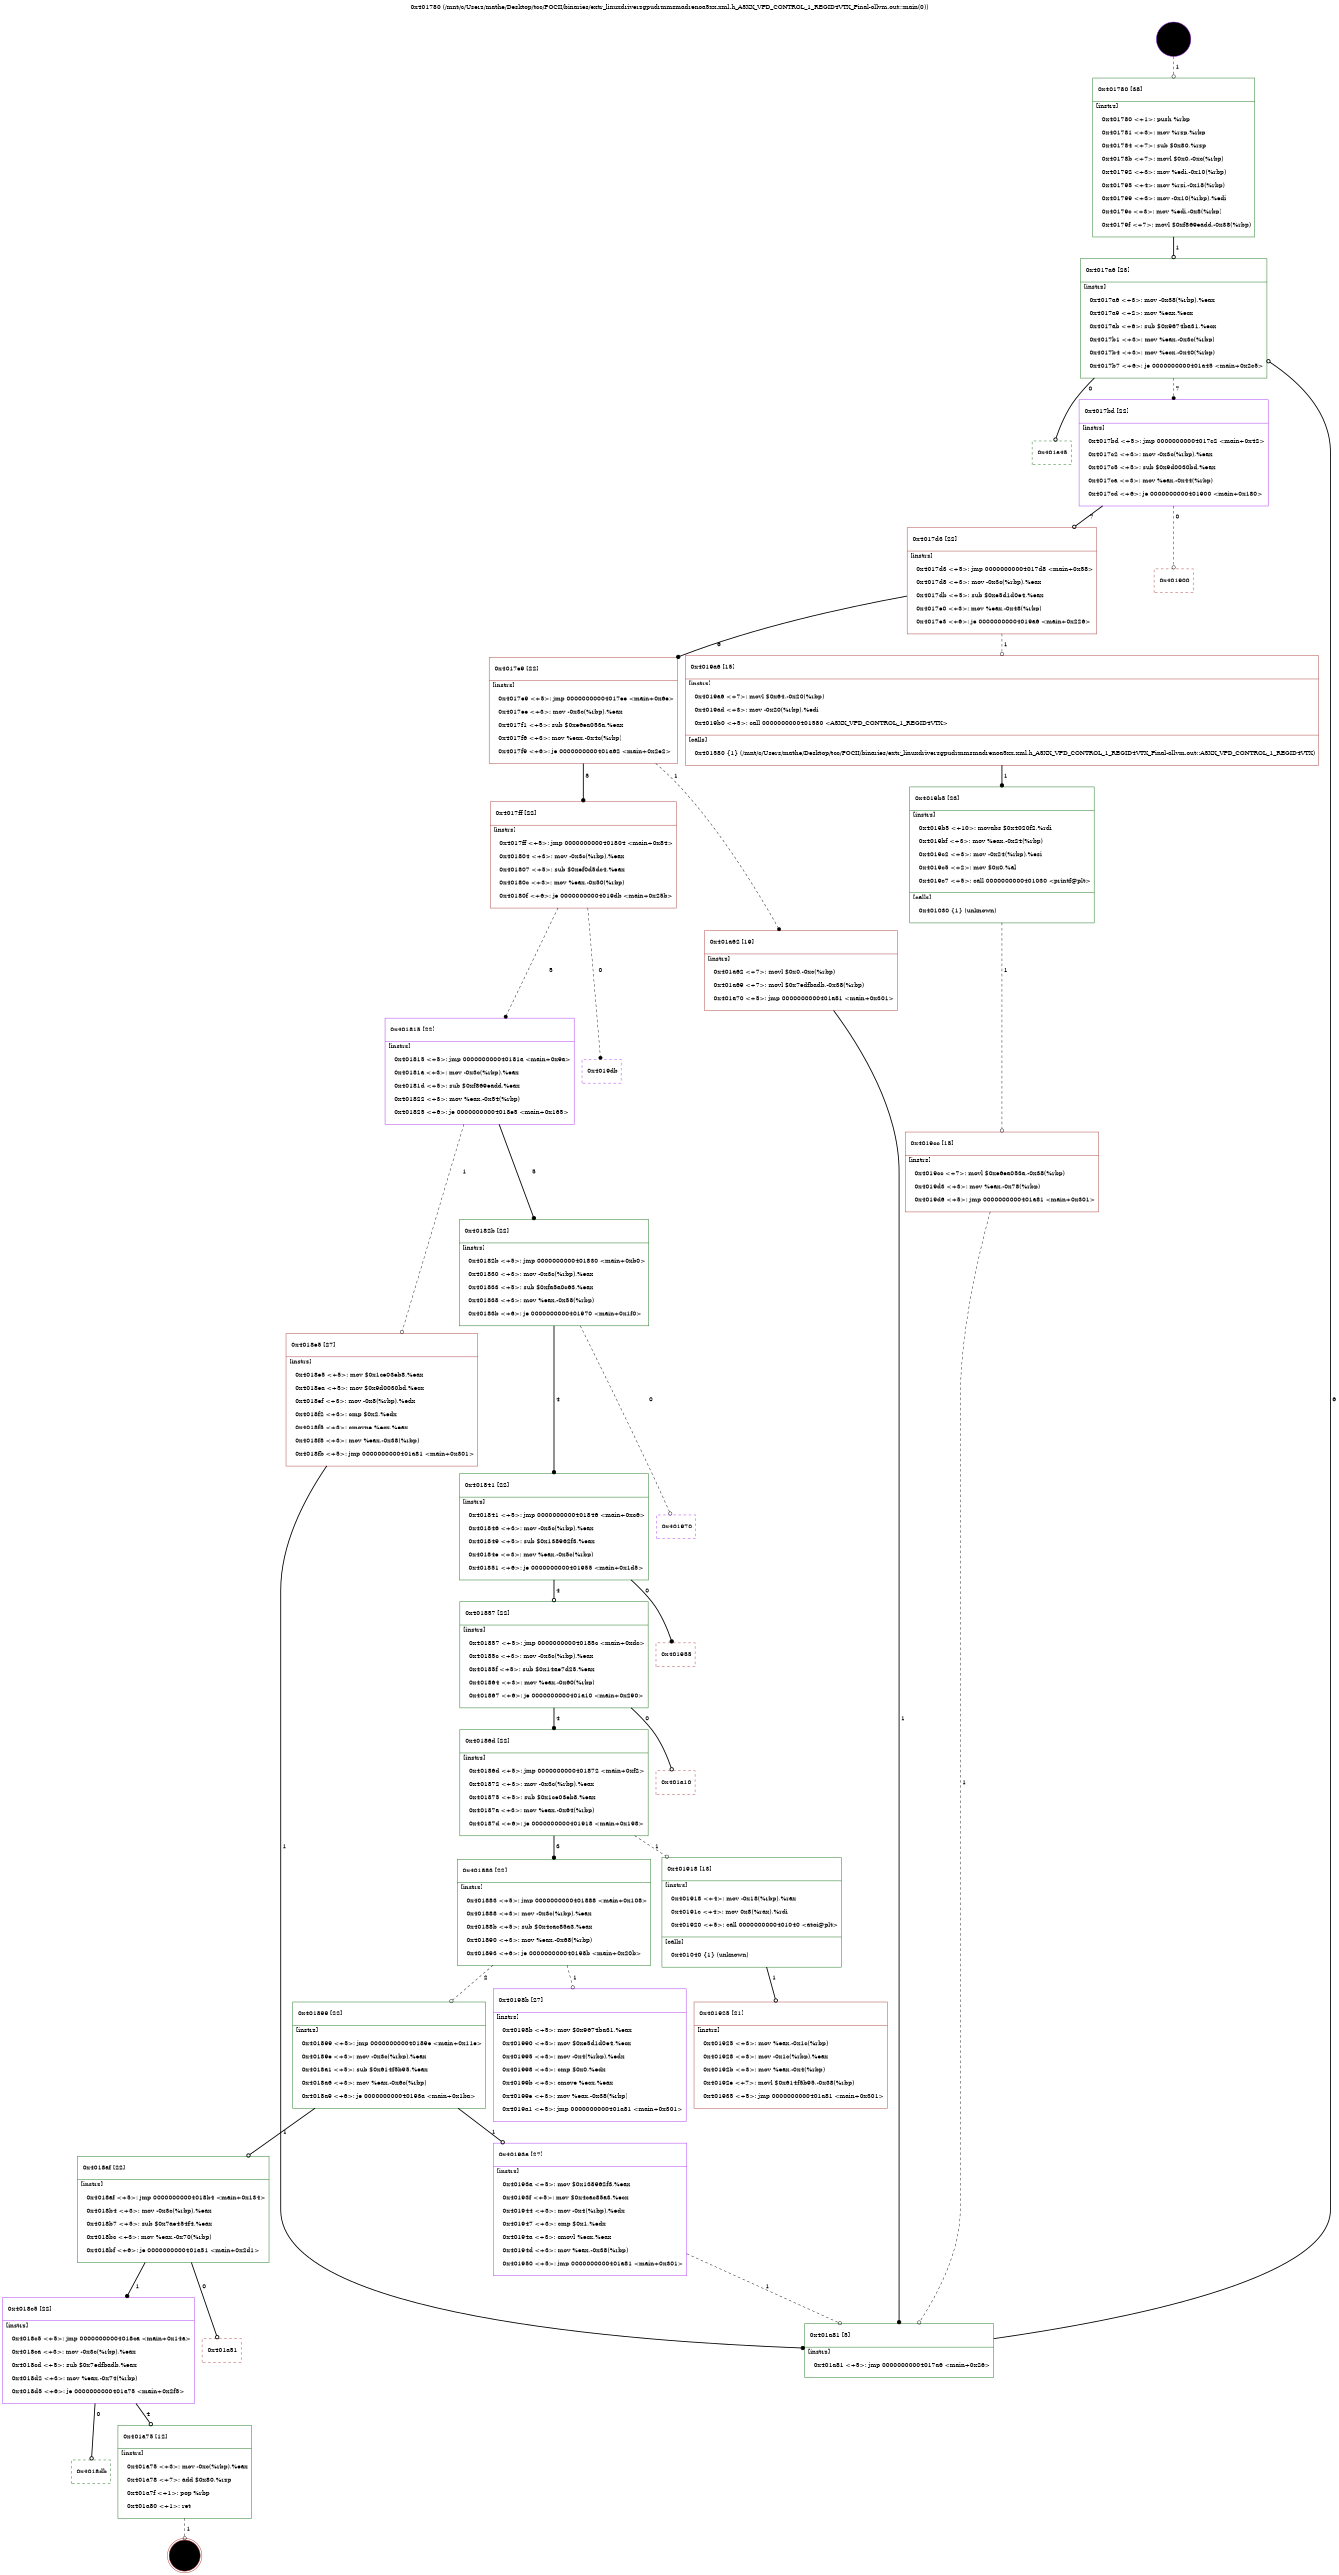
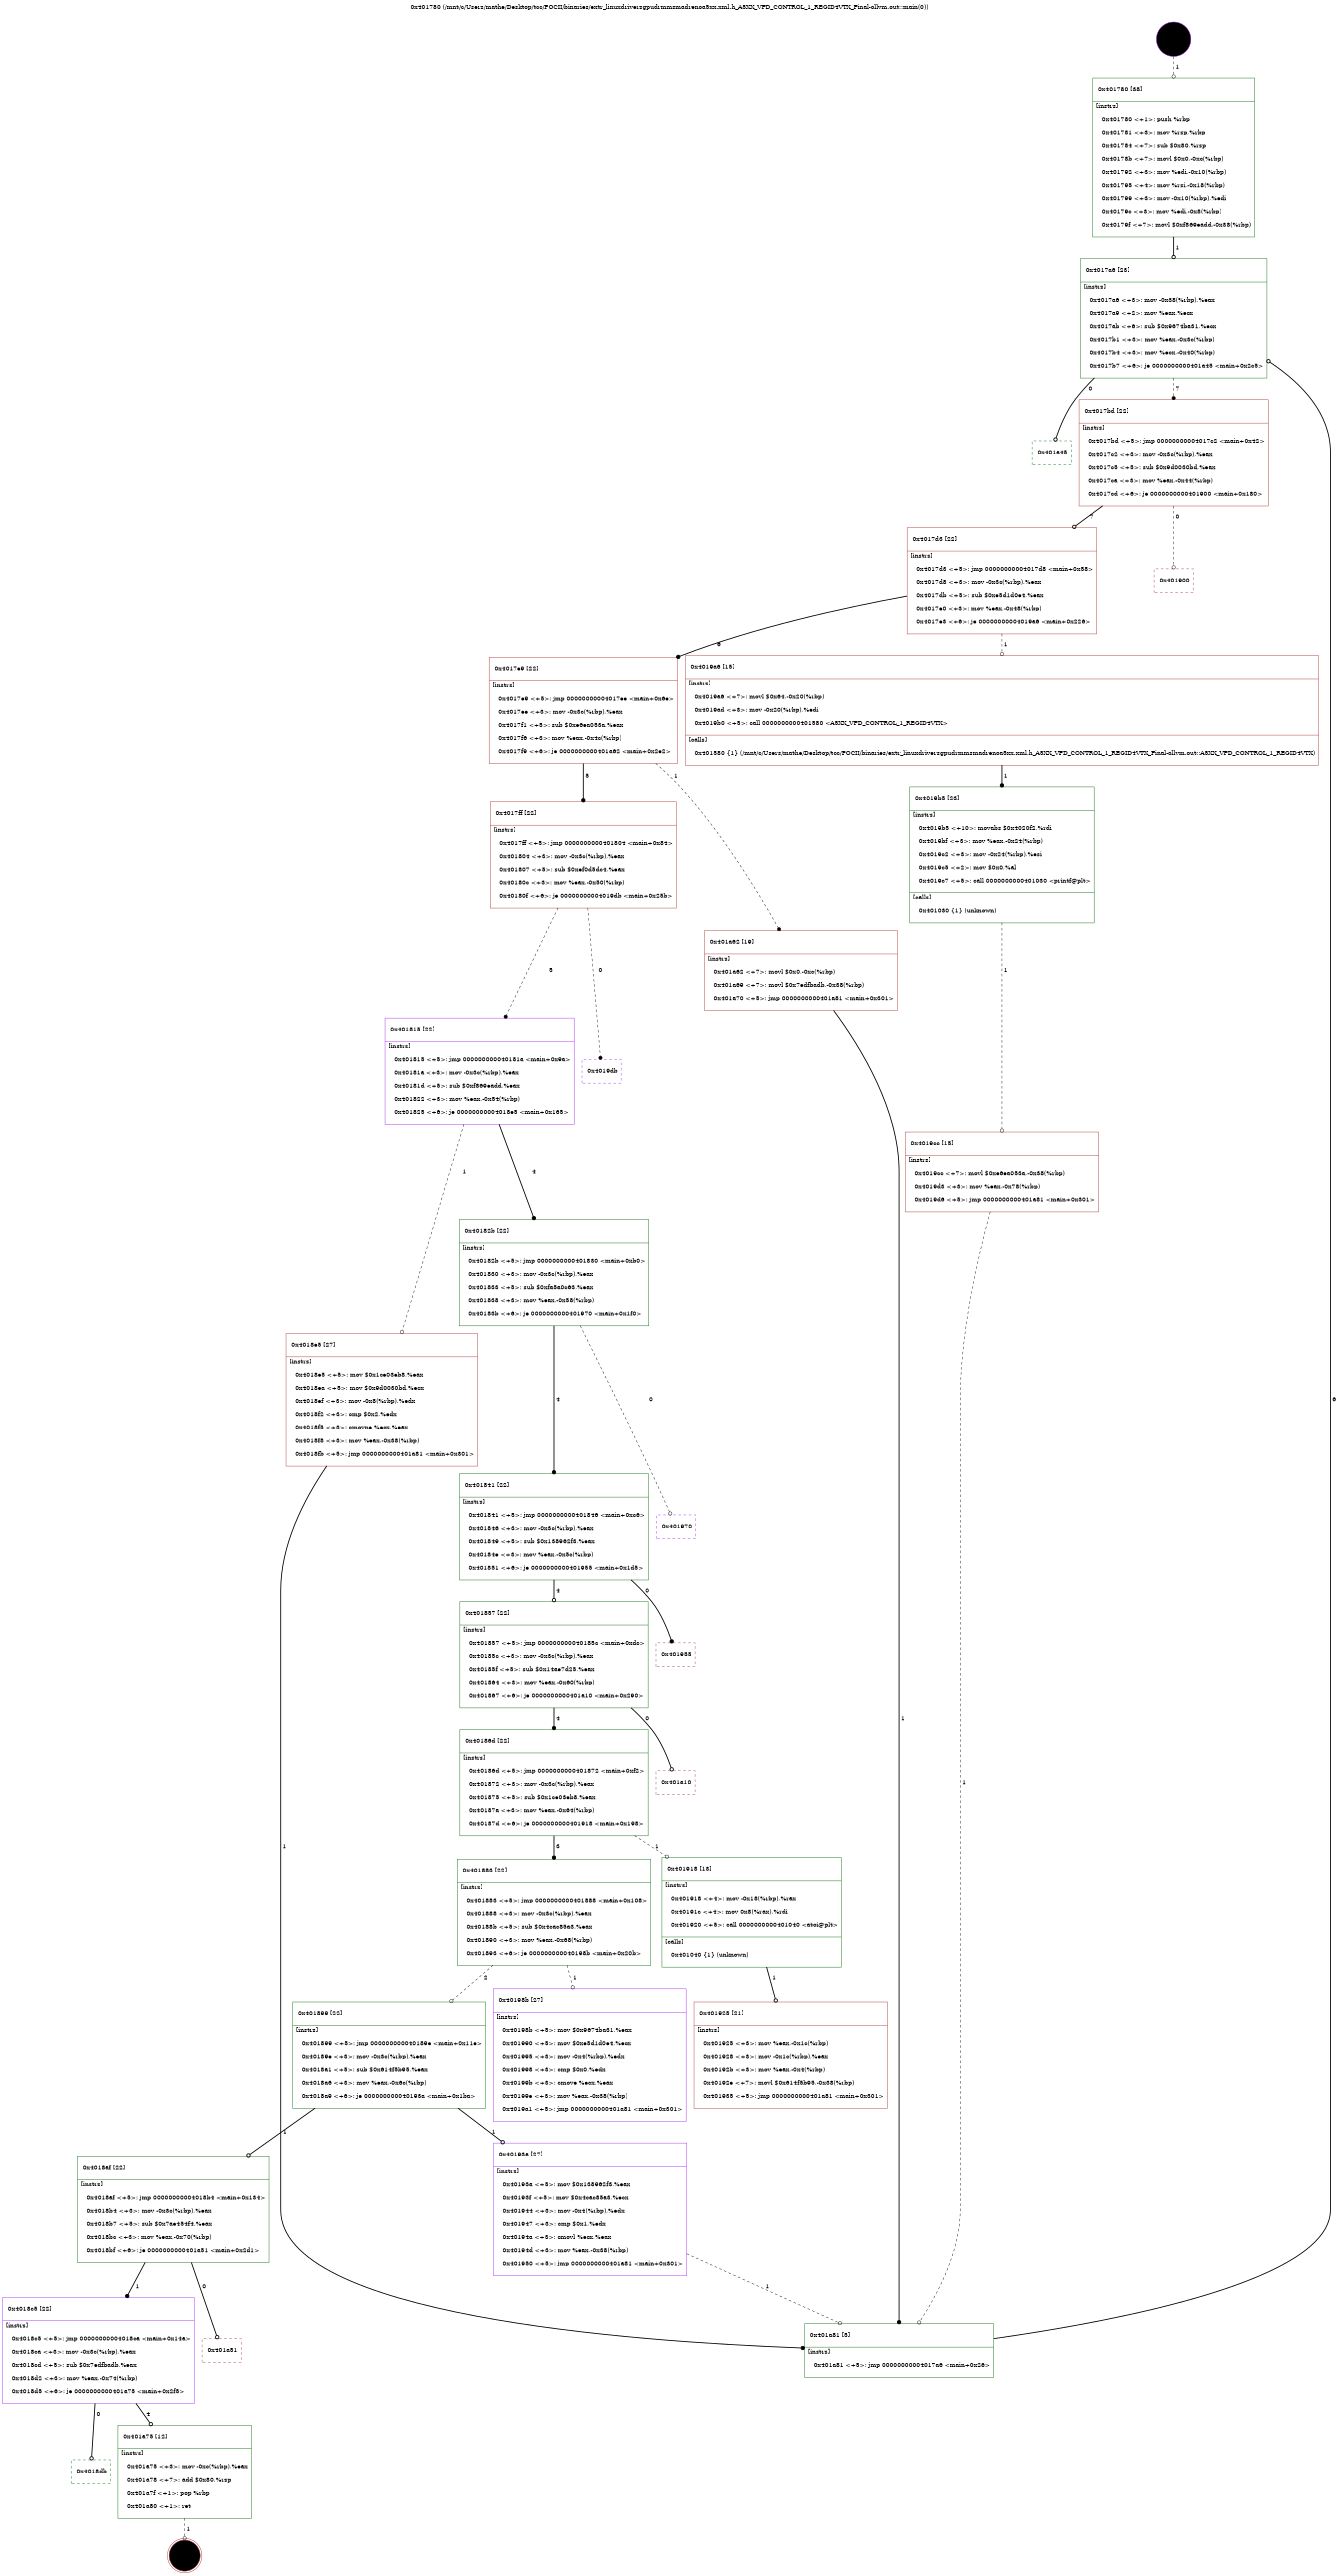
(1174, 453) -> (1174, 453)
(533, 1172) -> (533, 1172)
